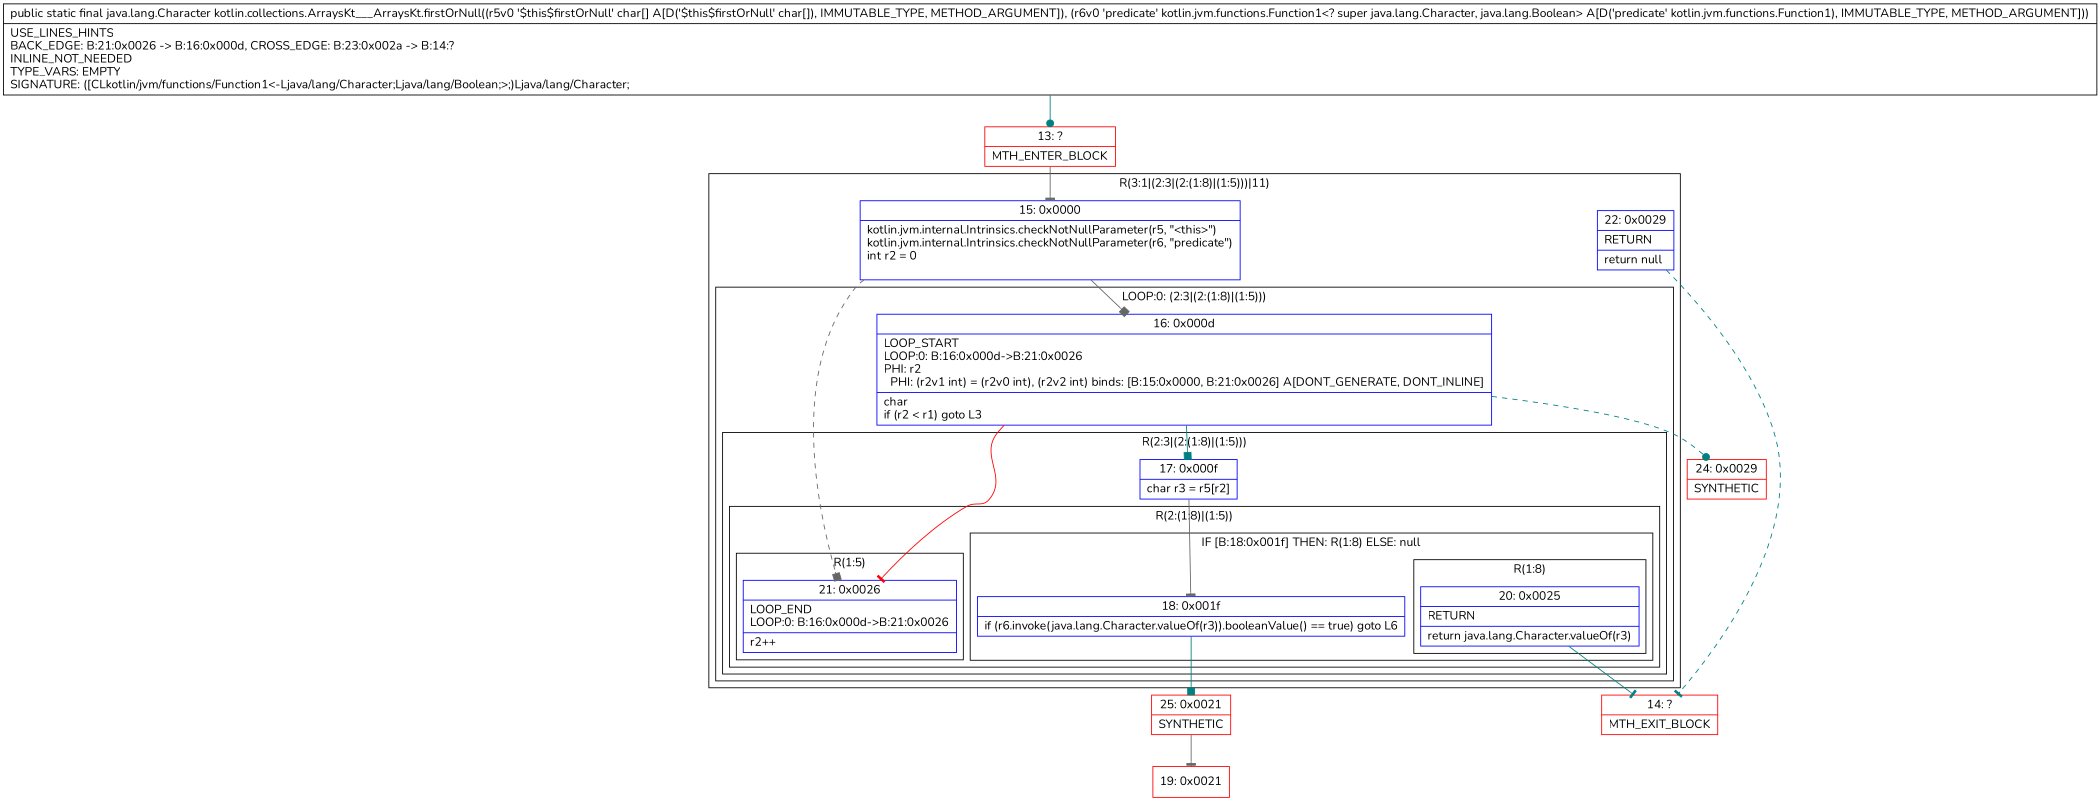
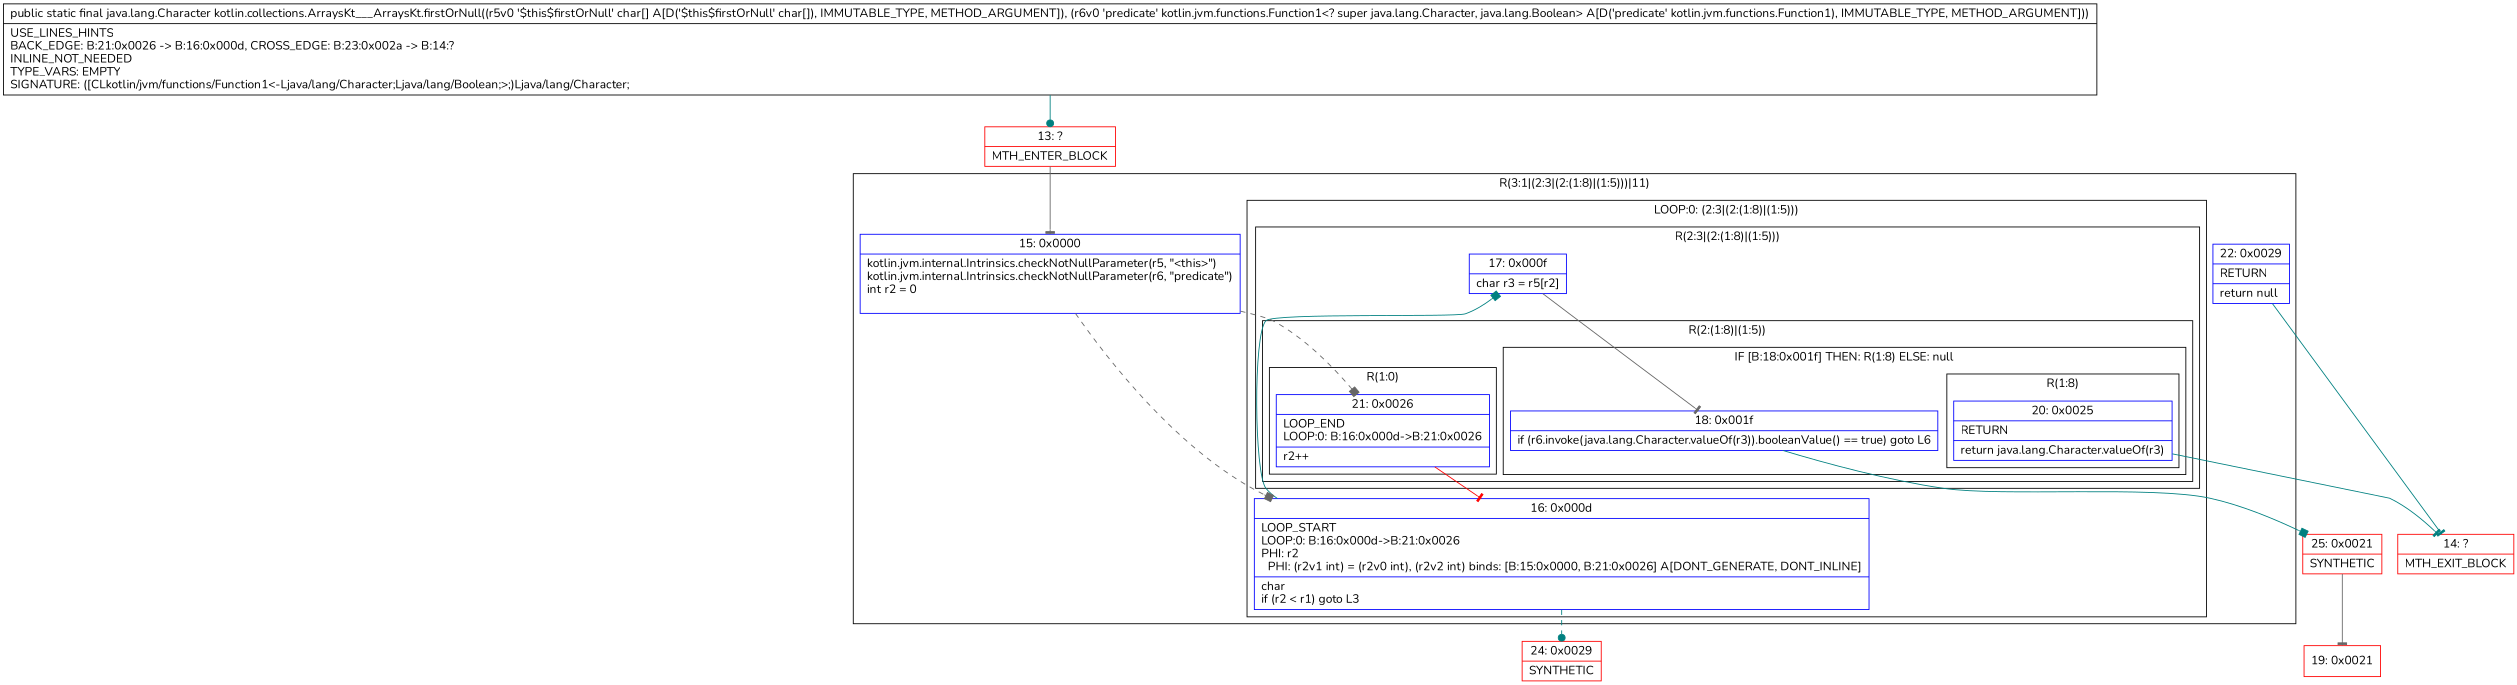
(1106, 294) -> (1160, 415)
(1780, 477) -> (2356, 417)
(955, 513) -> (1456, 481)
(850, 563) -> (1383, 377)
